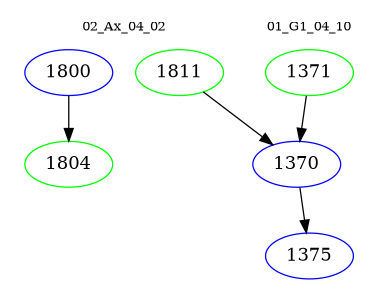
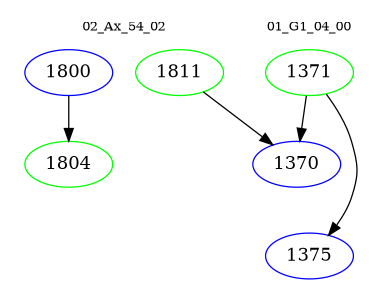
(124, 27) -> (124, 27)
(309, 27) -> (309, 27)
(302, 204) -> (356, 158)
